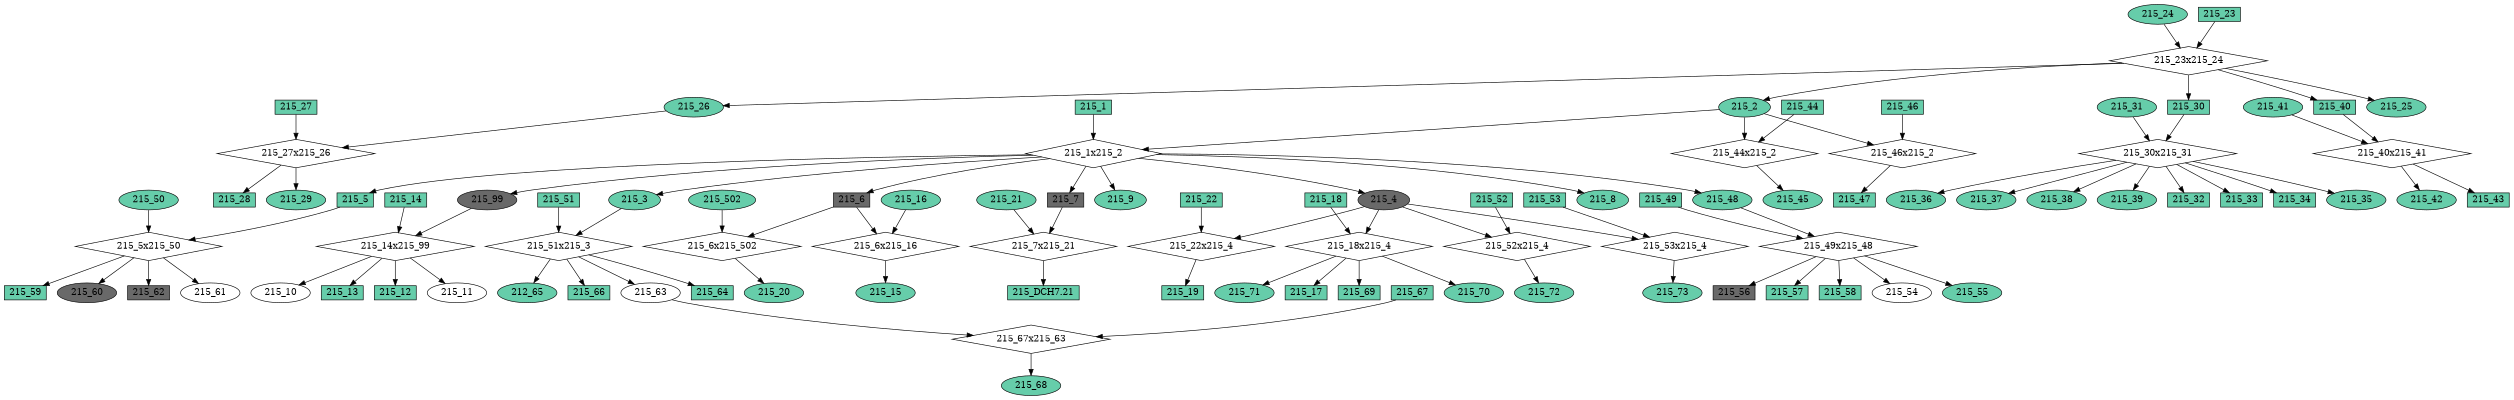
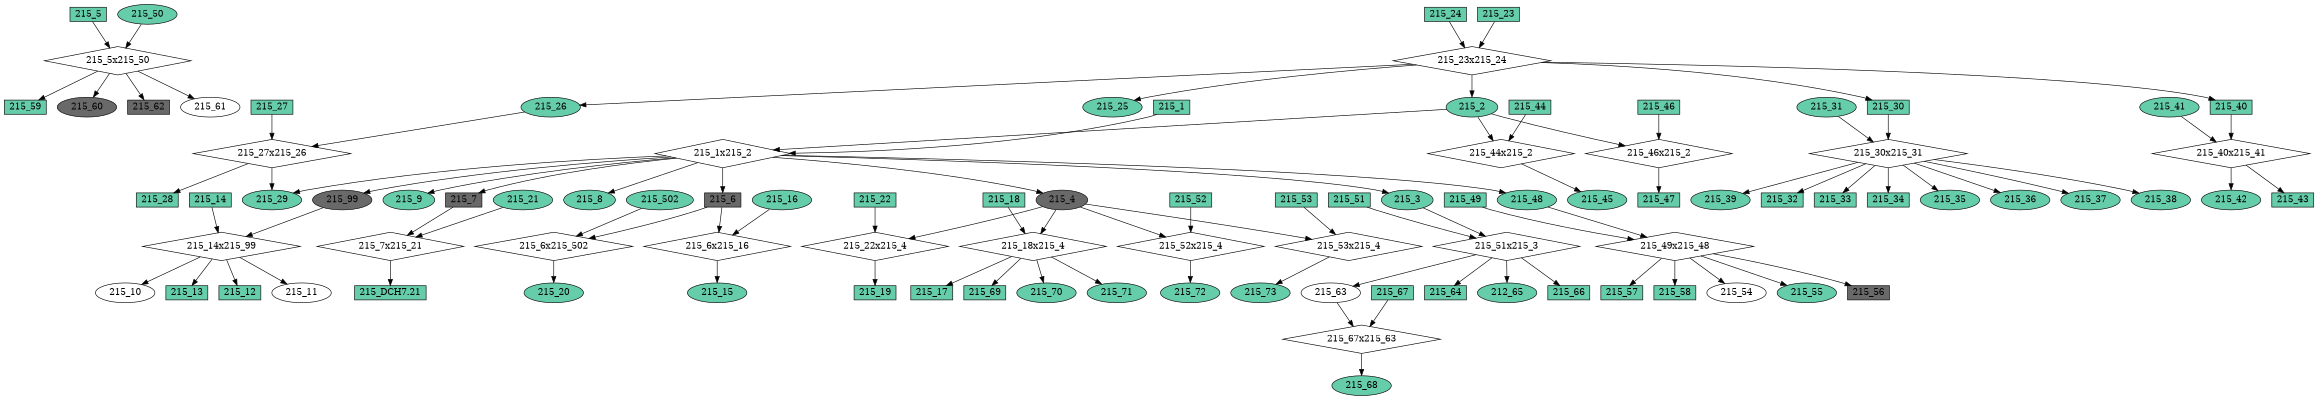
(2158, 14) -> (1445, 14)
(703, 163) -> (482, 168)
